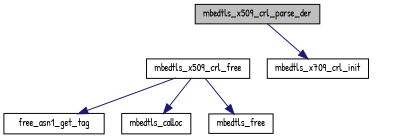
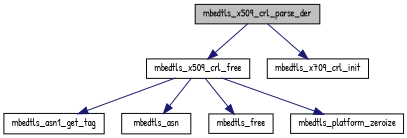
none -> (232, 38)
(54, 124) -> (54, 124)
(156, 124) -> (156, 124)
none -> (347, 124)
